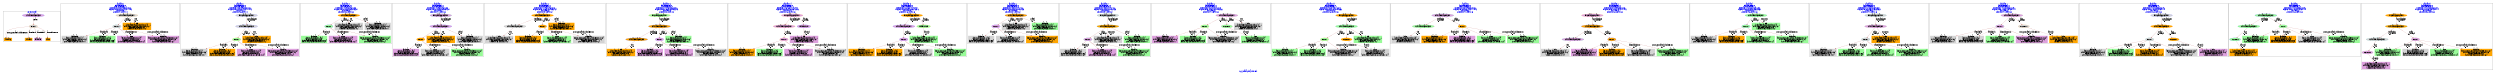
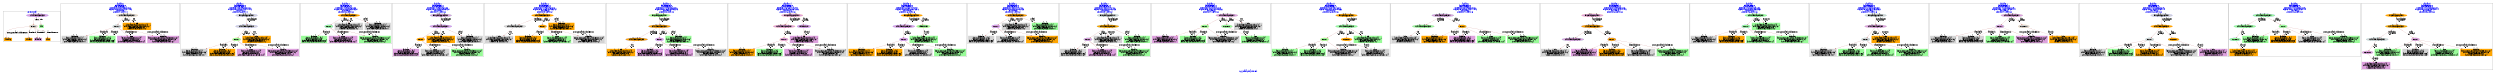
none -> (41, 26)
